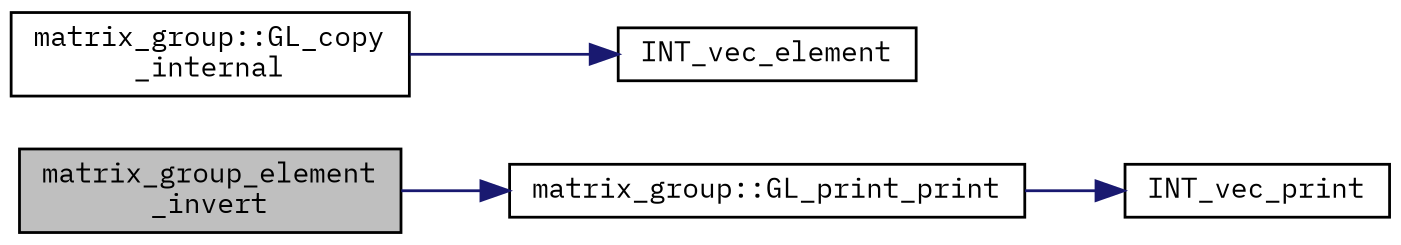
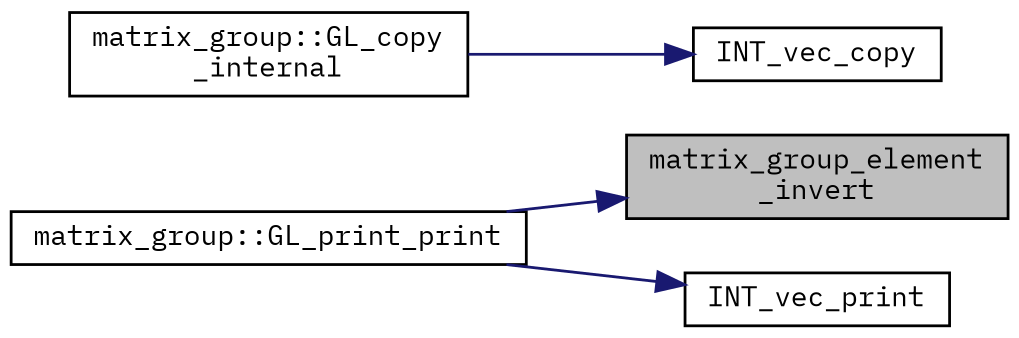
(767, 54) -> (817, 54)
(441, 191) -> (552, 206)
